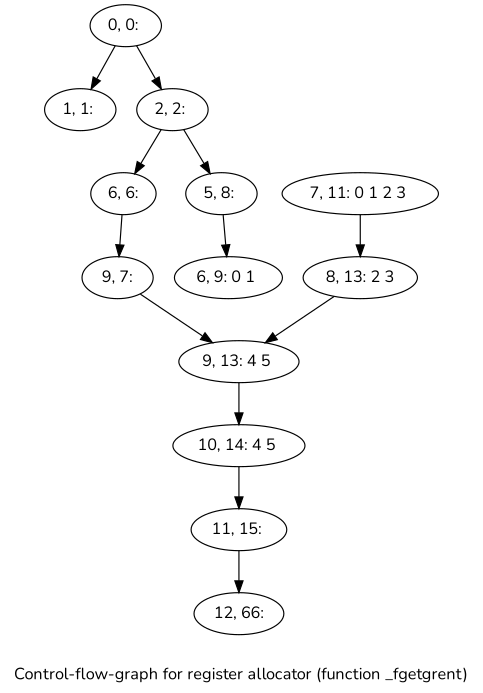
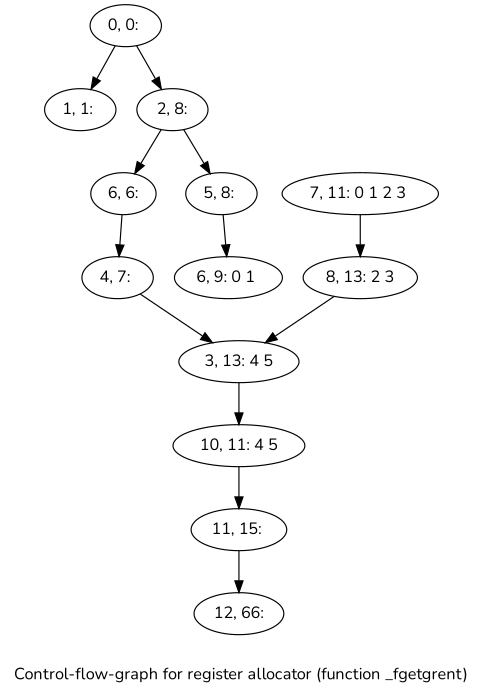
(172, 110) -> (172, 110)
(118, 278) -> (118, 278)
(239, 362) -> (239, 362)
(239, 446) -> (239, 446)
